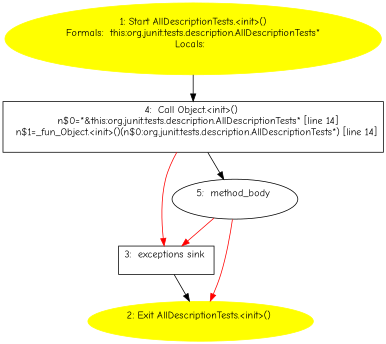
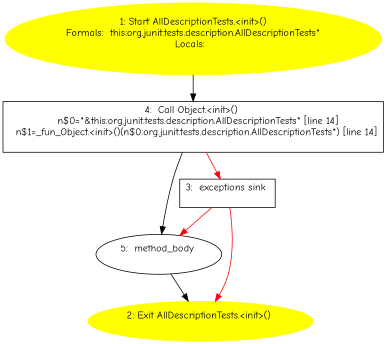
(201, 229) -> (199, 219)
(225, 257) -> (178, 284)
(180, 285) -> (232, 252)
